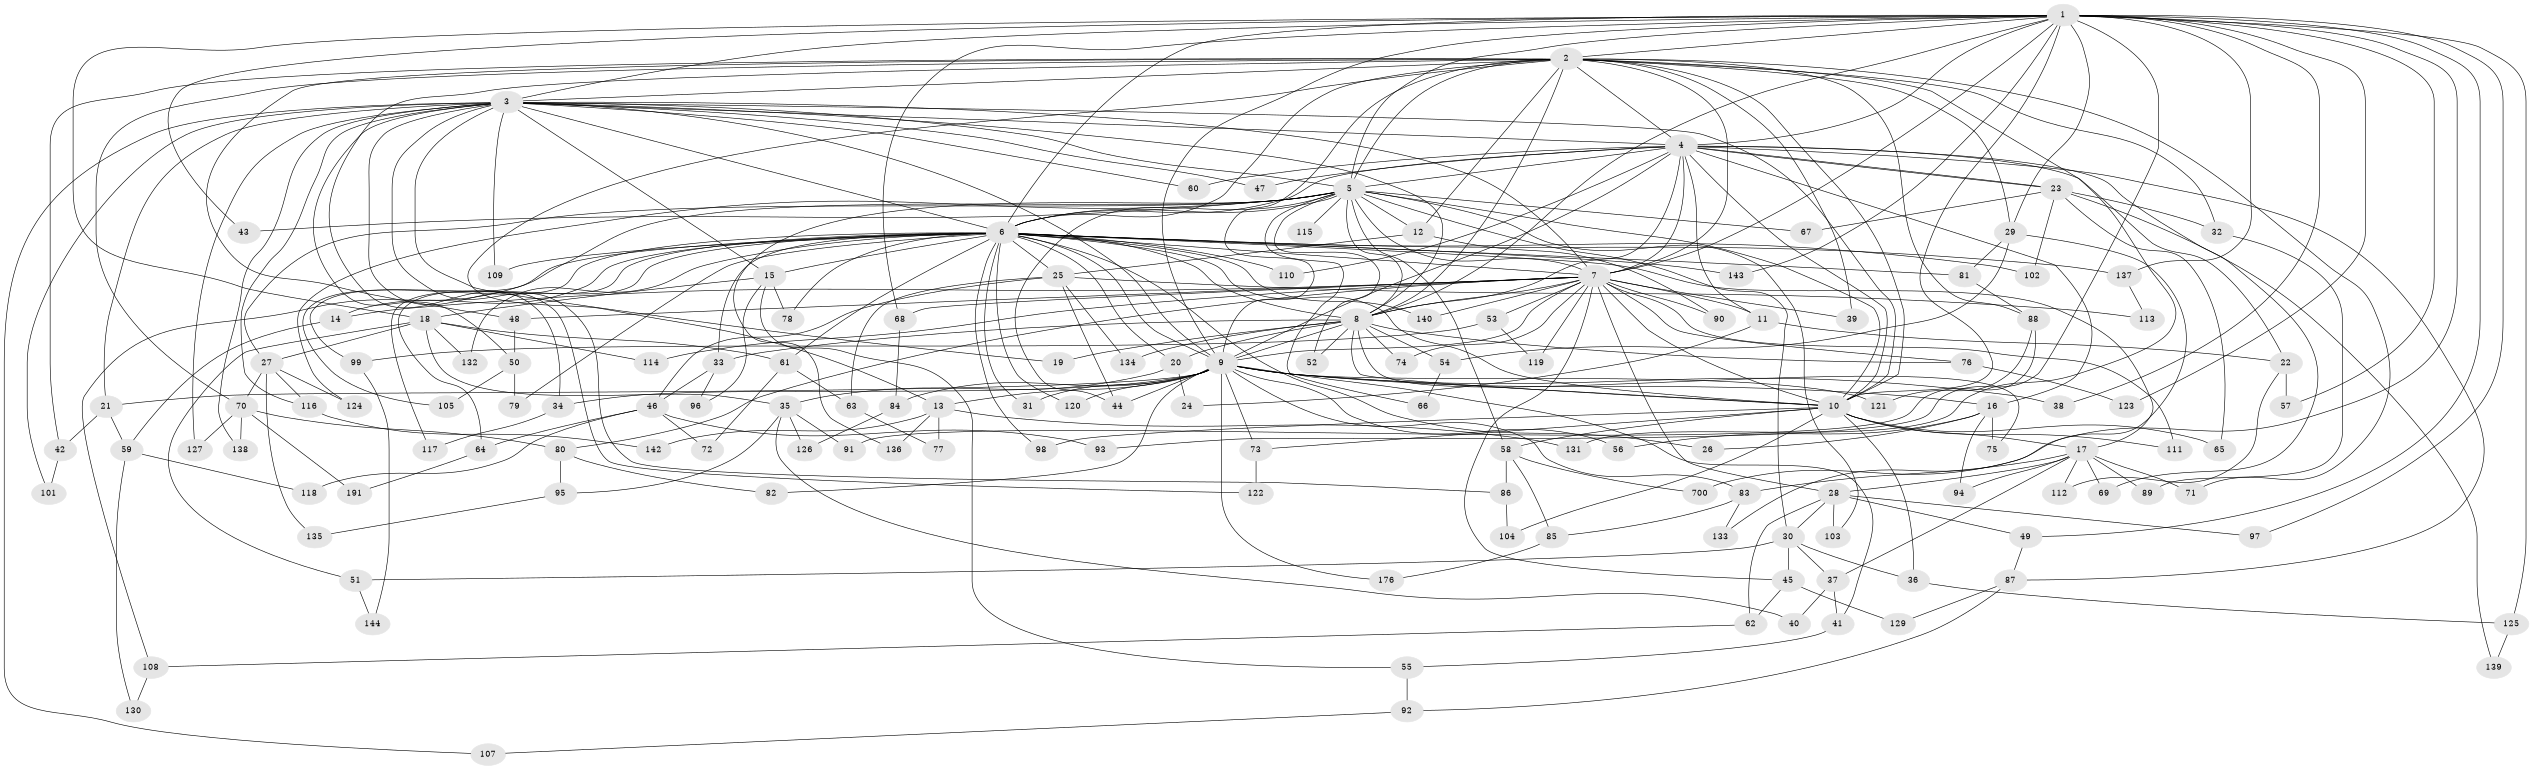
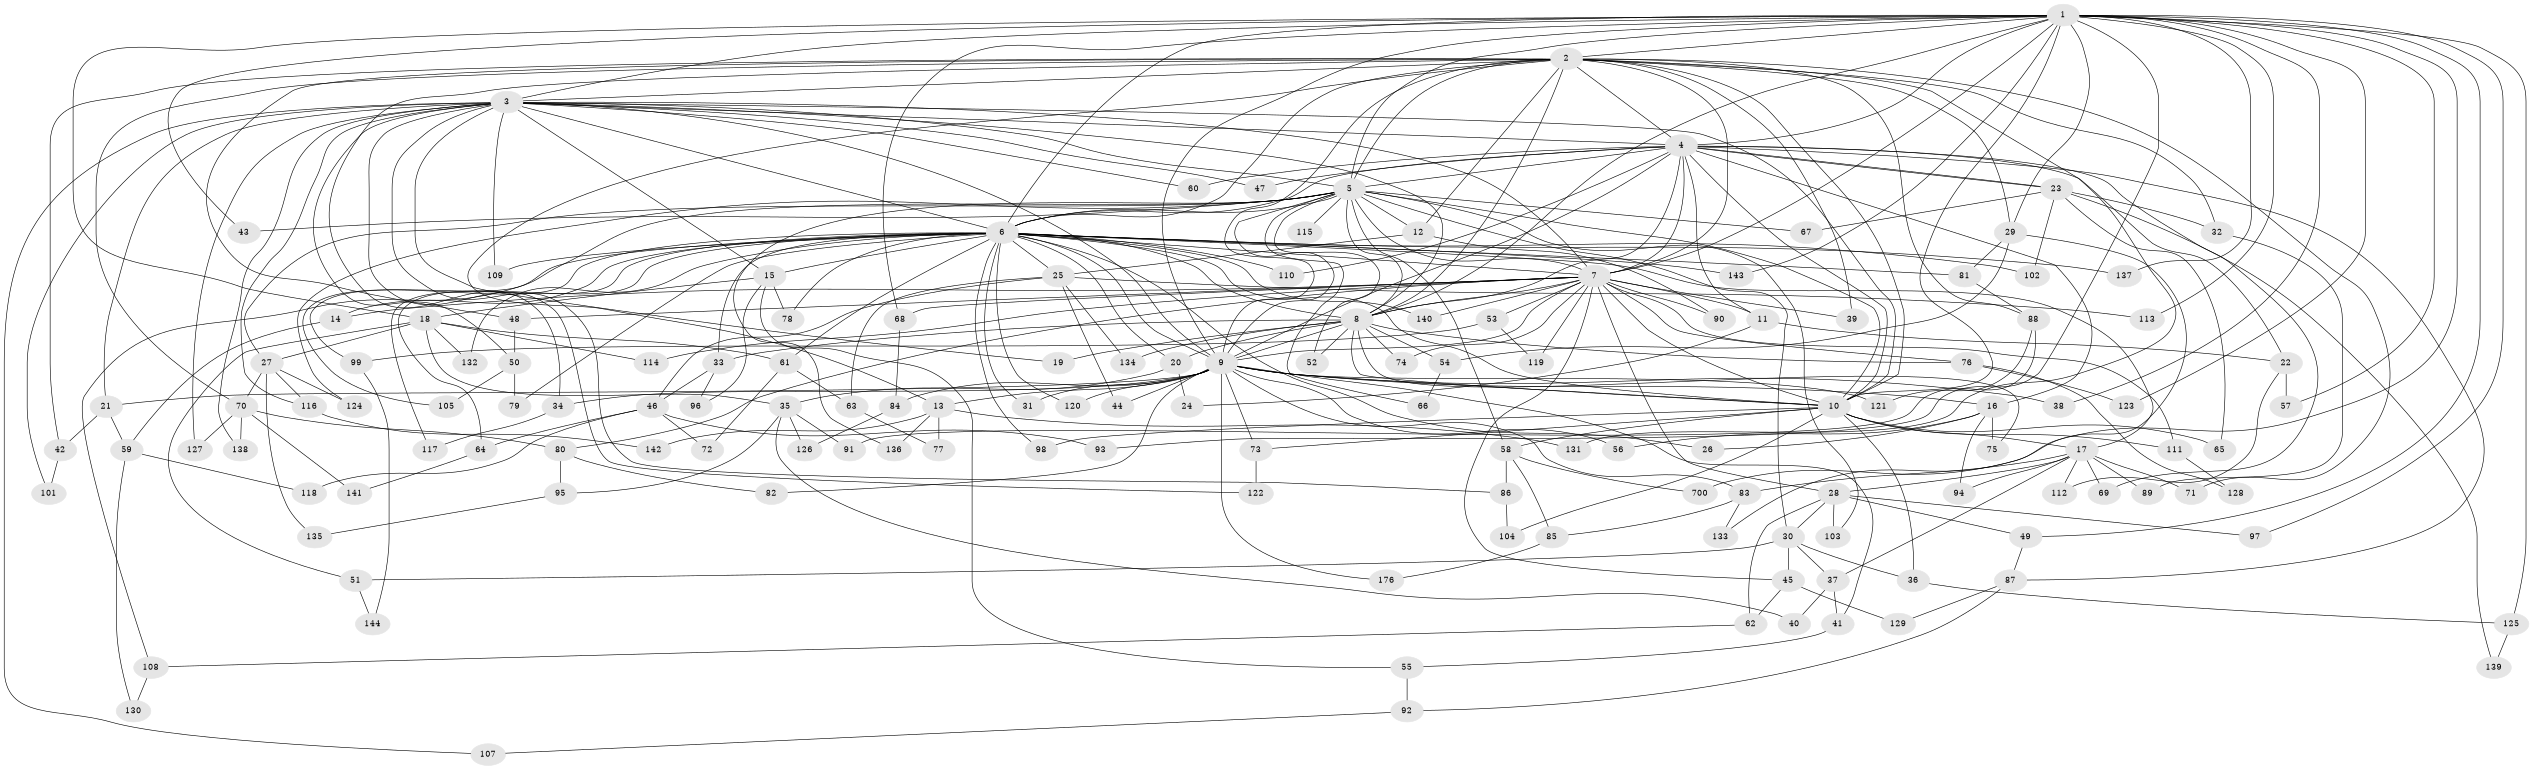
(1084, 225) -> (1334, 275)
(2136, 298) -> (2273, 118)
(355, 494) -> (355, 494)
none -> (2236, 494)
